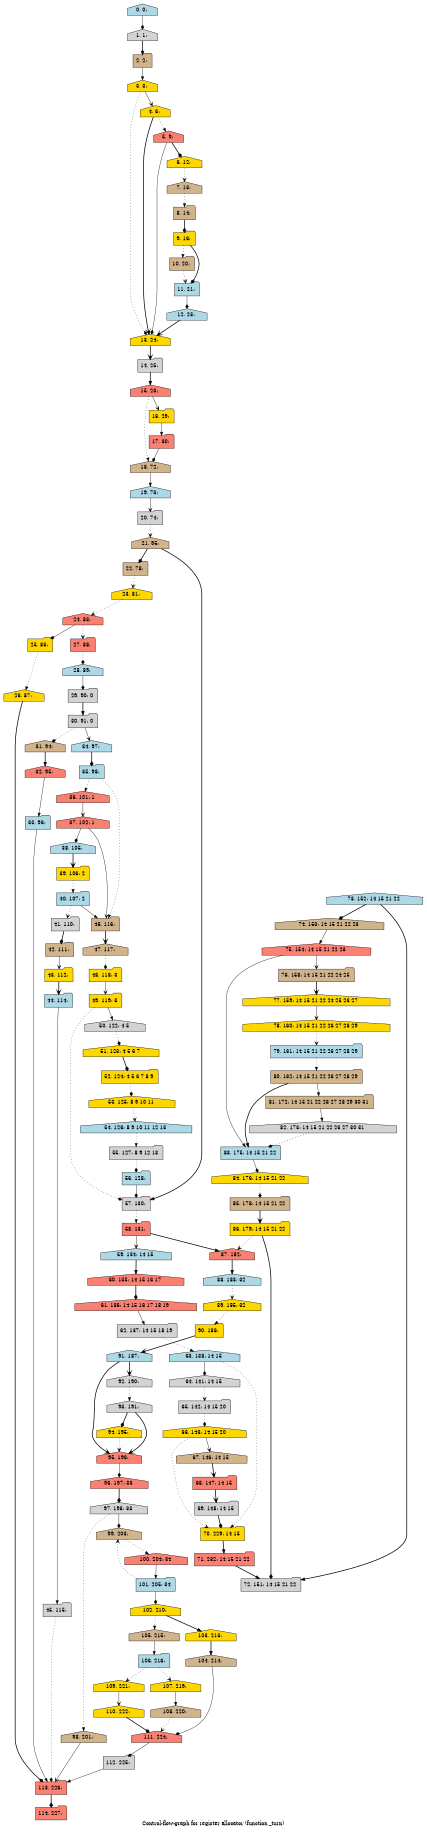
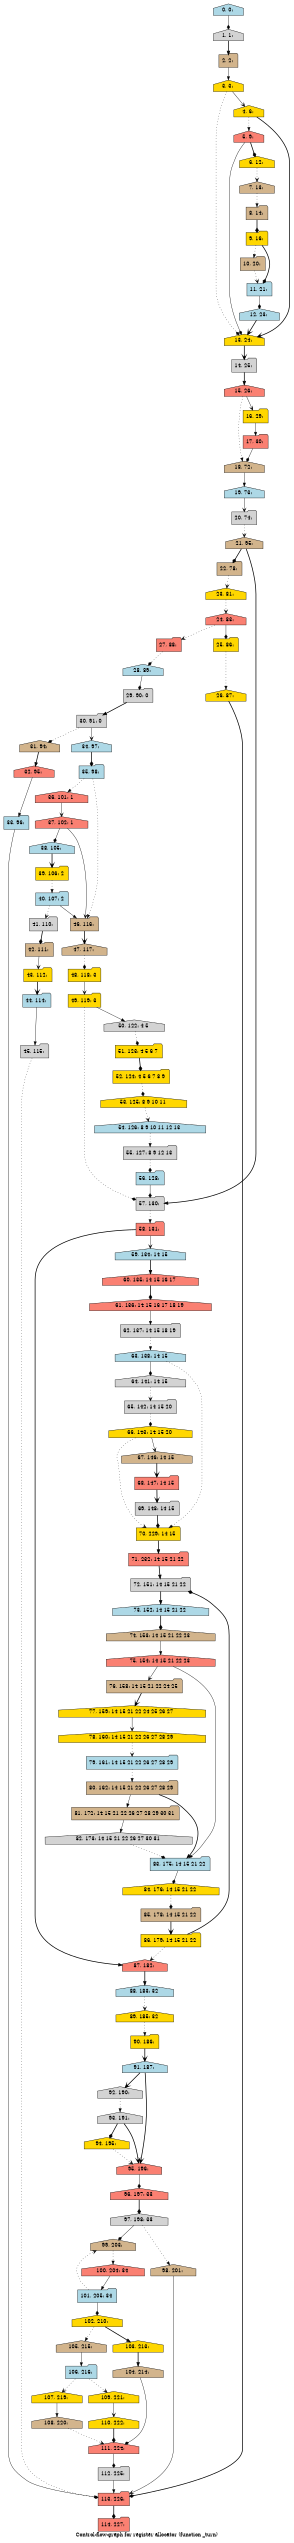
(121, 1052) -> (139, 1052)
(407, 1273) -> (161, 1596)
